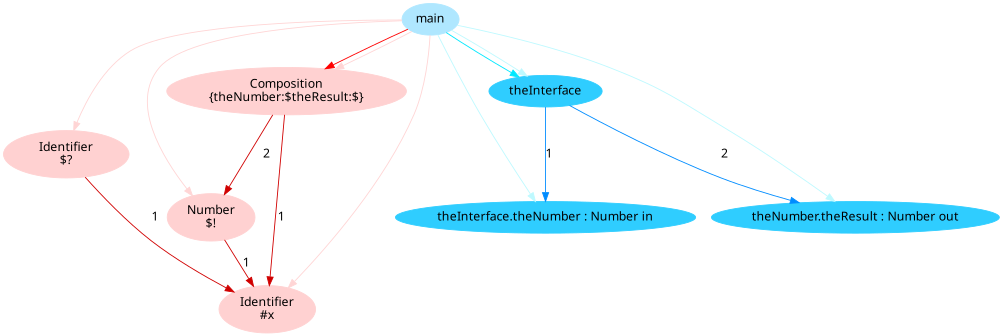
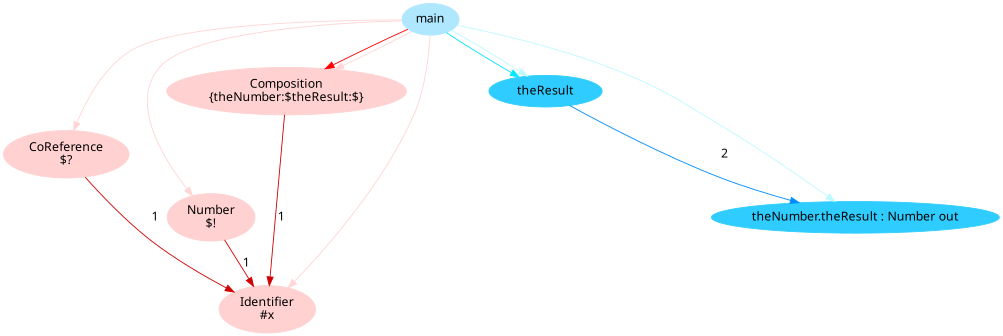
(546, 91) -> (546, 91)
(251, 151) -> none
(66, 154) -> (66, 154)
(546, 217) -> none
